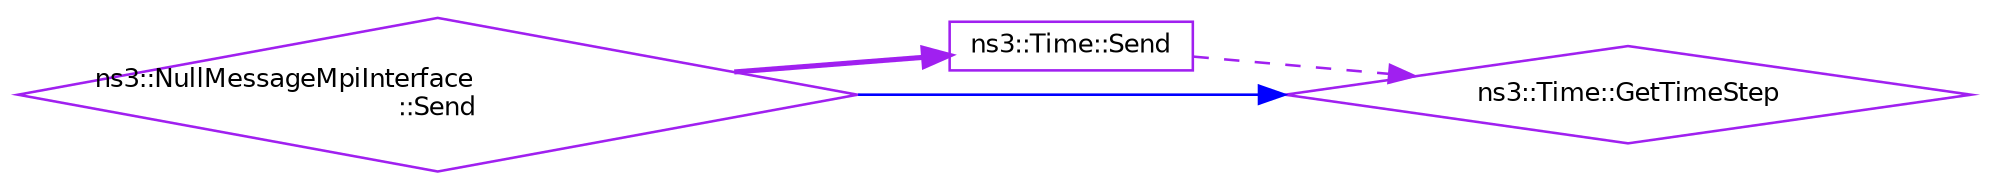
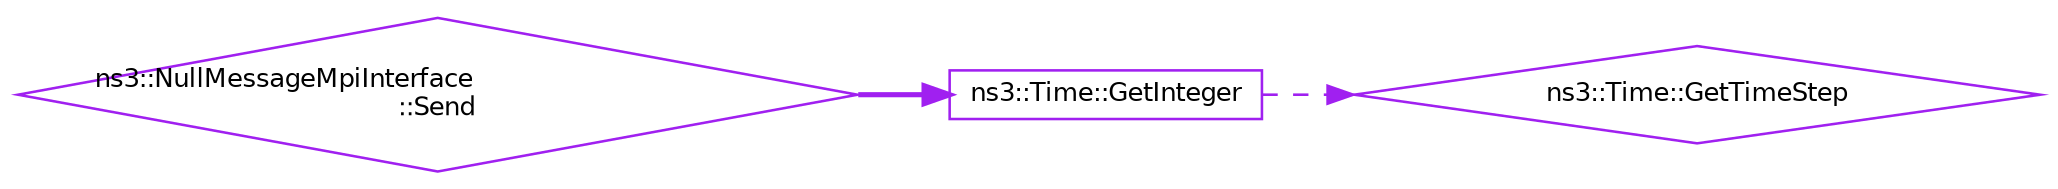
(1071, 46) -> (1106, 95)
(1058, 95) -> none
